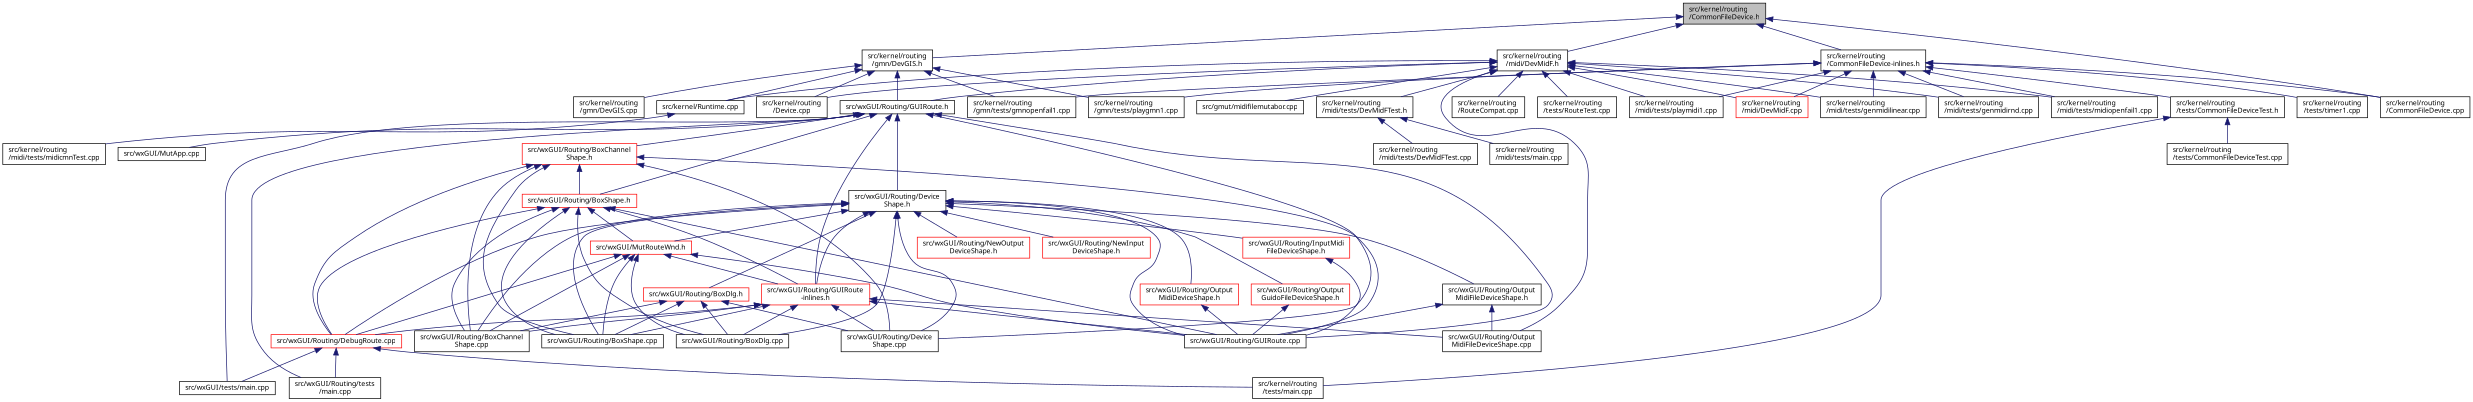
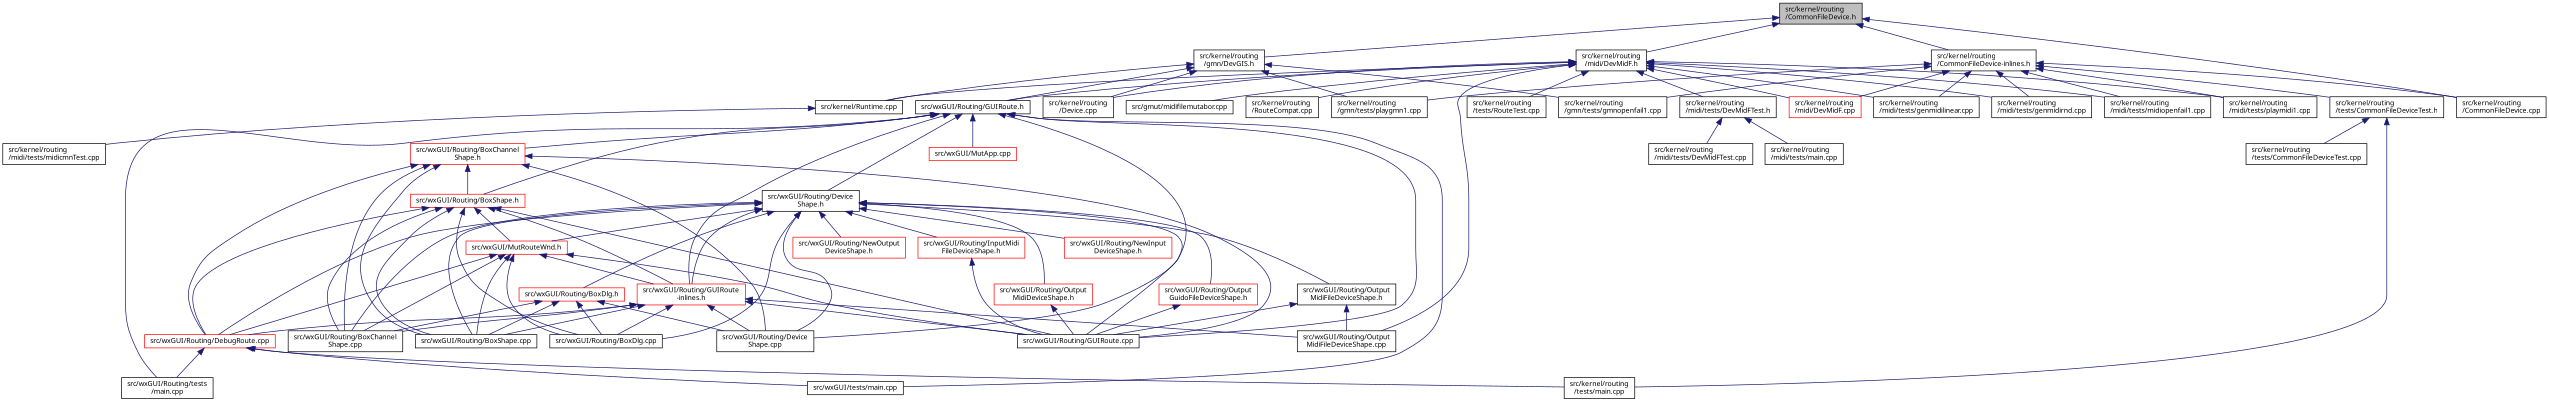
(609, 107) -> none
(2332, 107) -> none
(162, 154) -> (973, 154)
